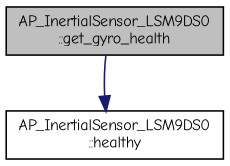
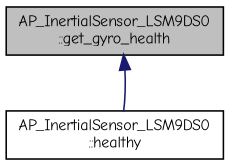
(104, 75) -> (125, 91)
